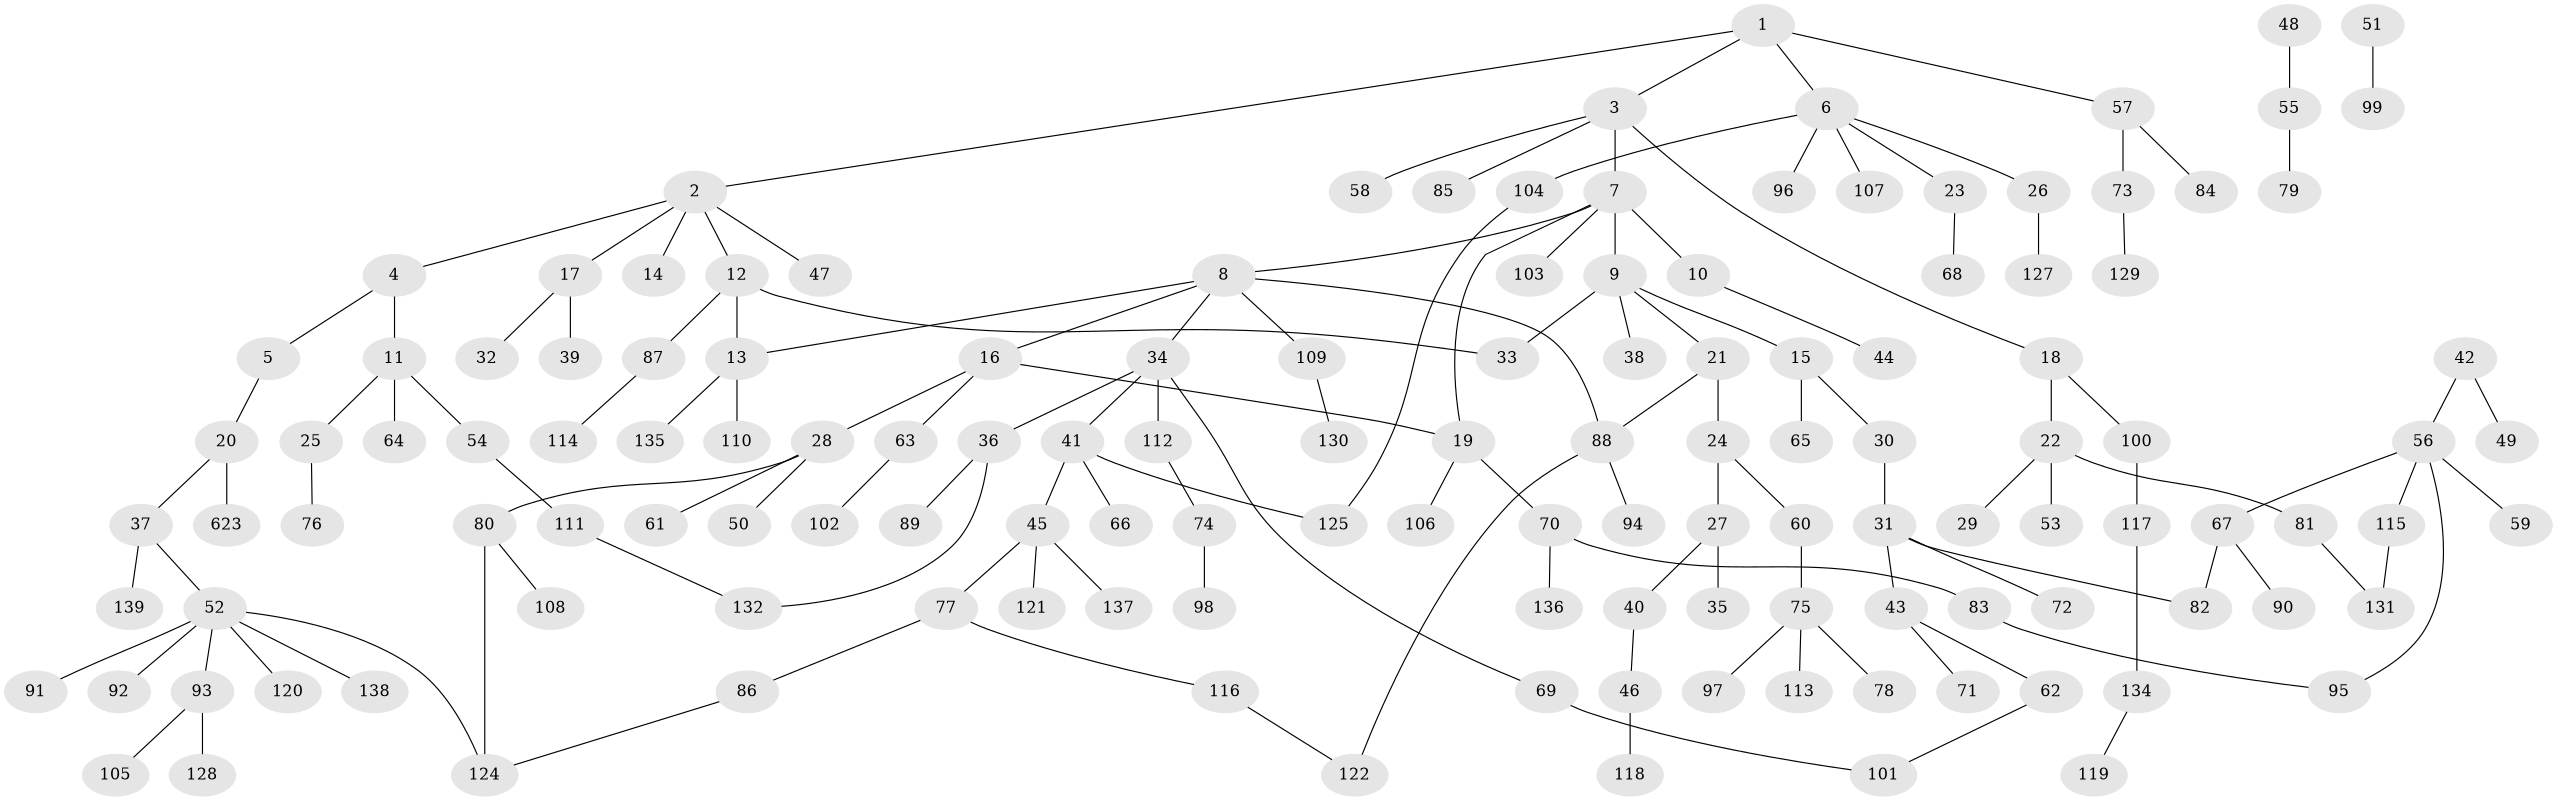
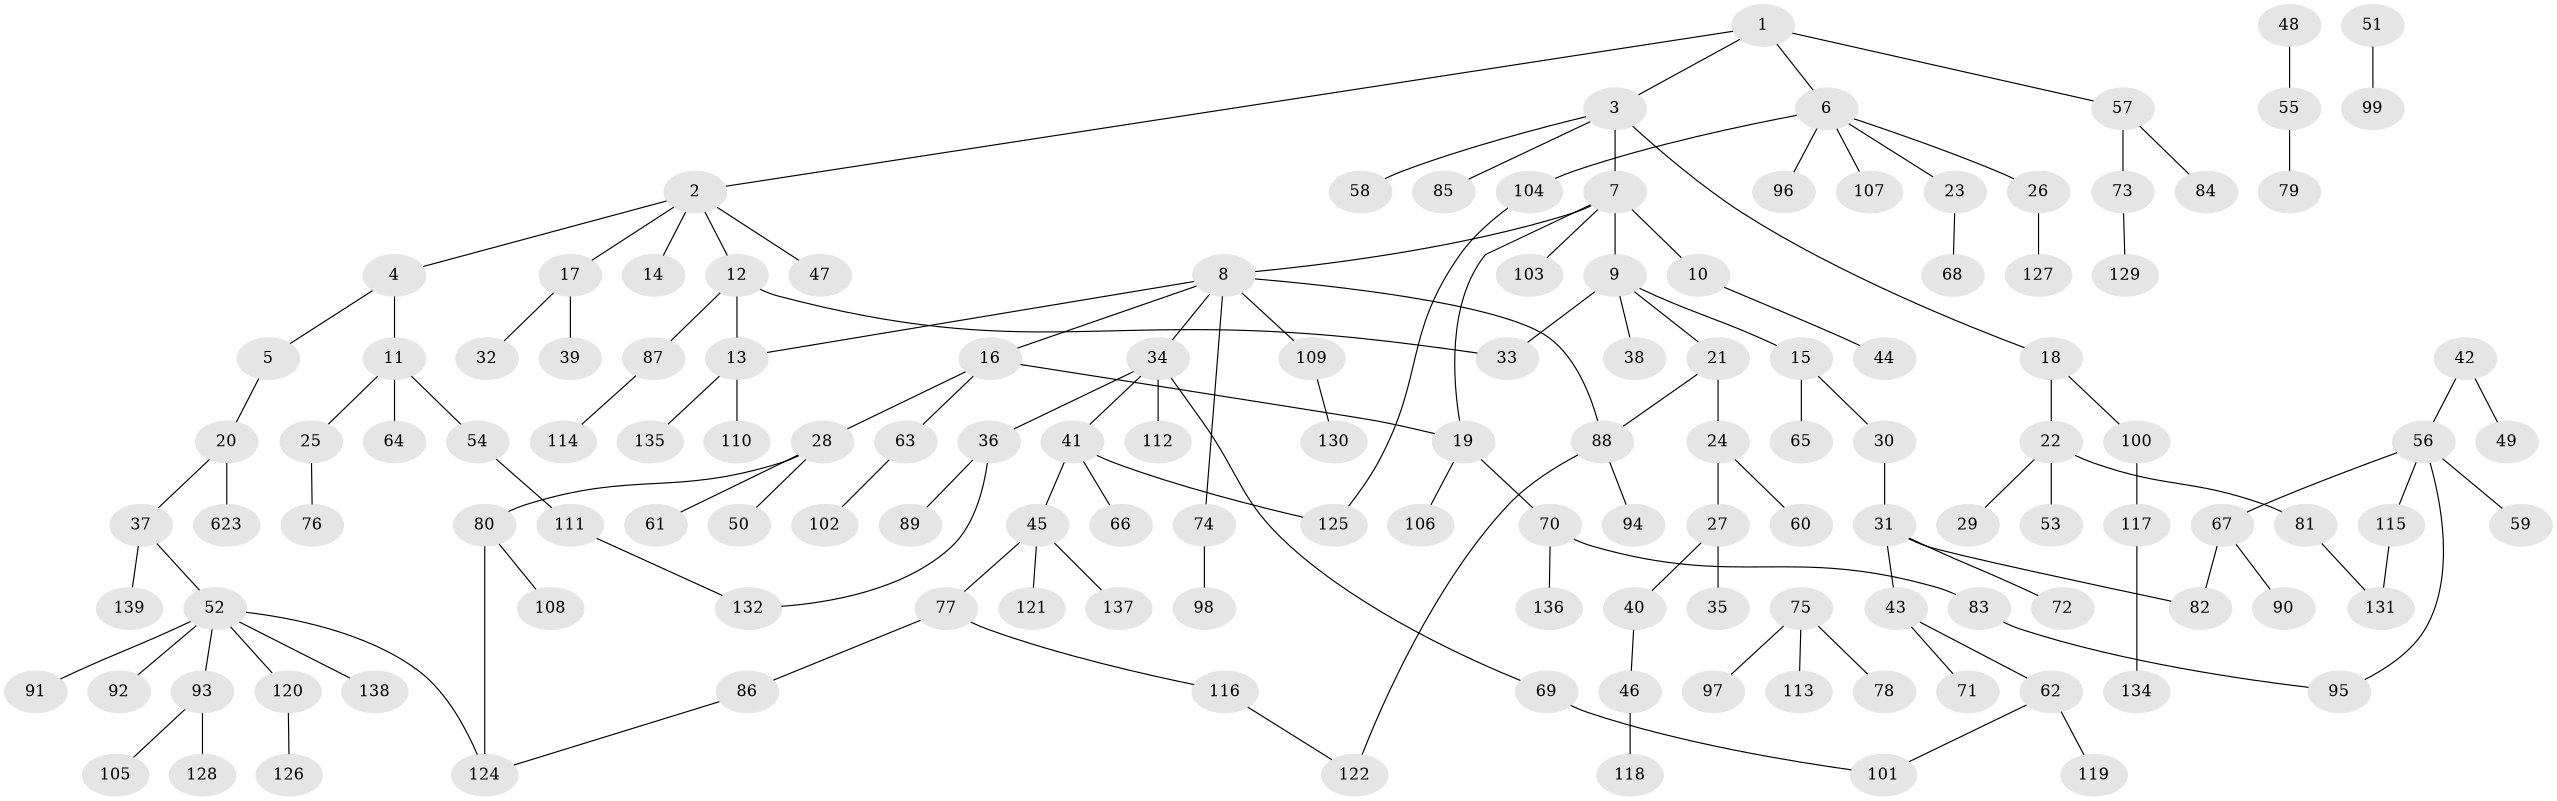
(1177, 476) -> (1214, 405)
(1801, 560) -> none
(2116, 733) -> (2073, 733)
none -> (289, 775)
